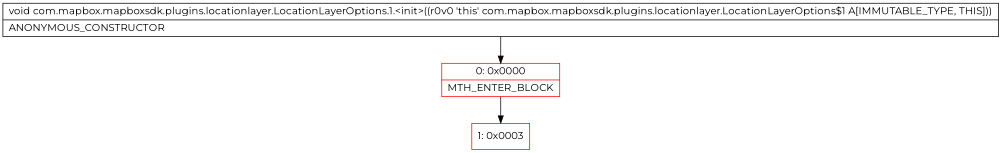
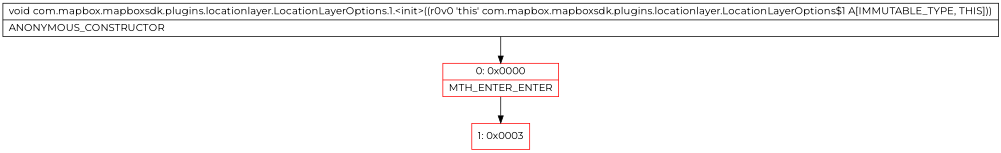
(501, 88) -> (501, 88)
